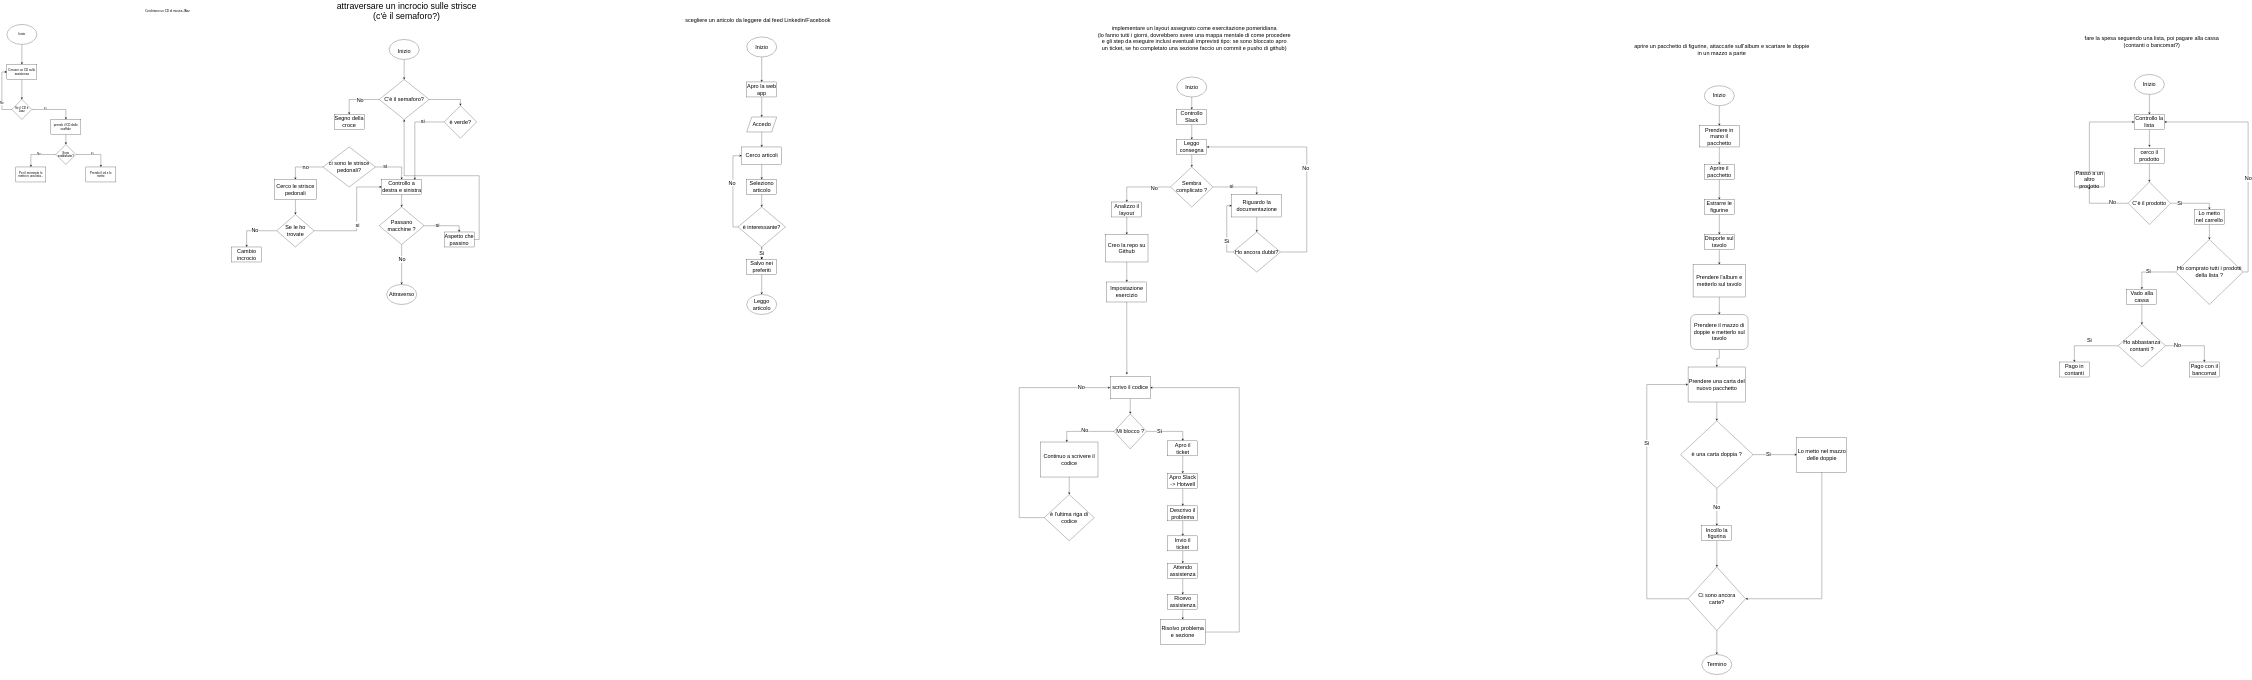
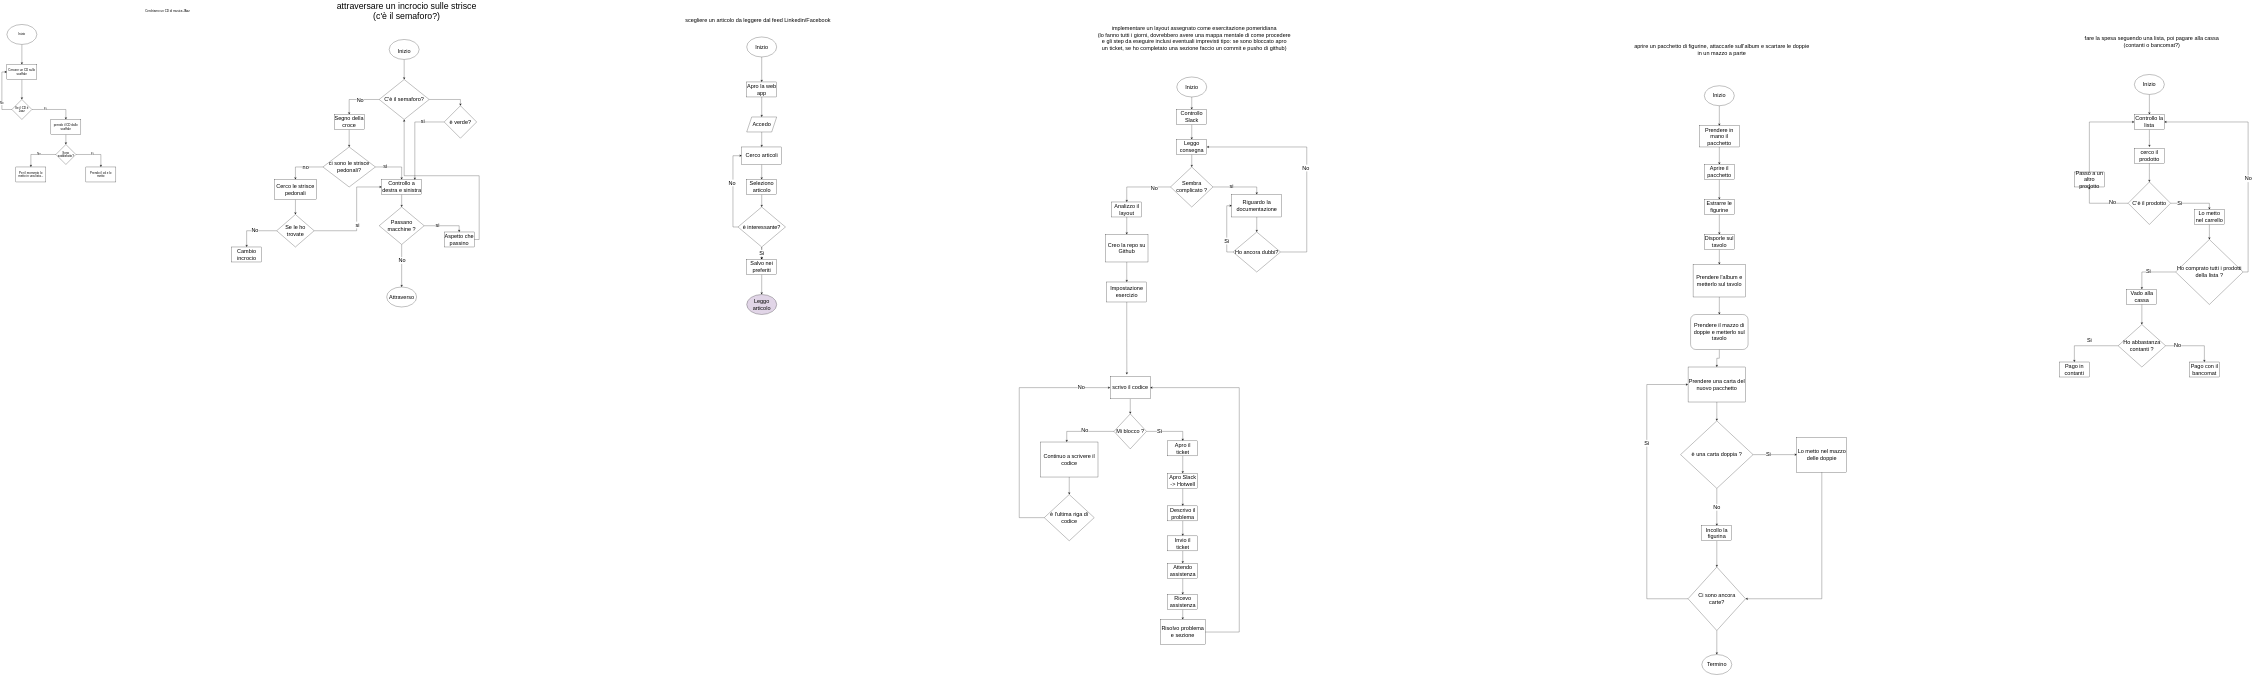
(22, 72) -> (22, 72)
none -> (349, 144)
(402, 294) -> (402, 297)
(762, 304) -> (762, 304)
